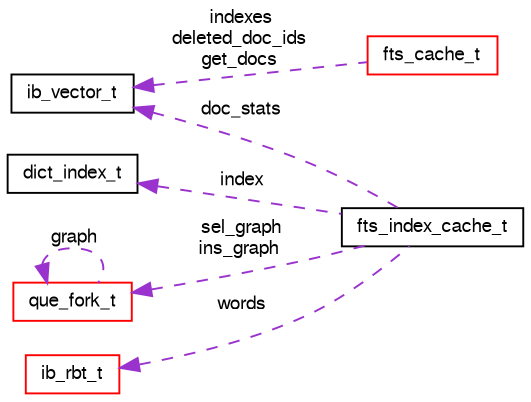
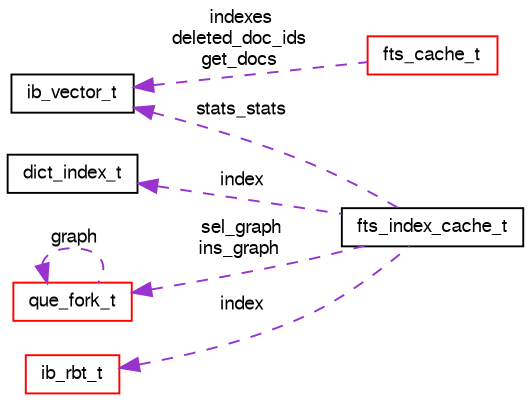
(240, 110) -> (240, 110)
(240, 305) -> (240, 305)
